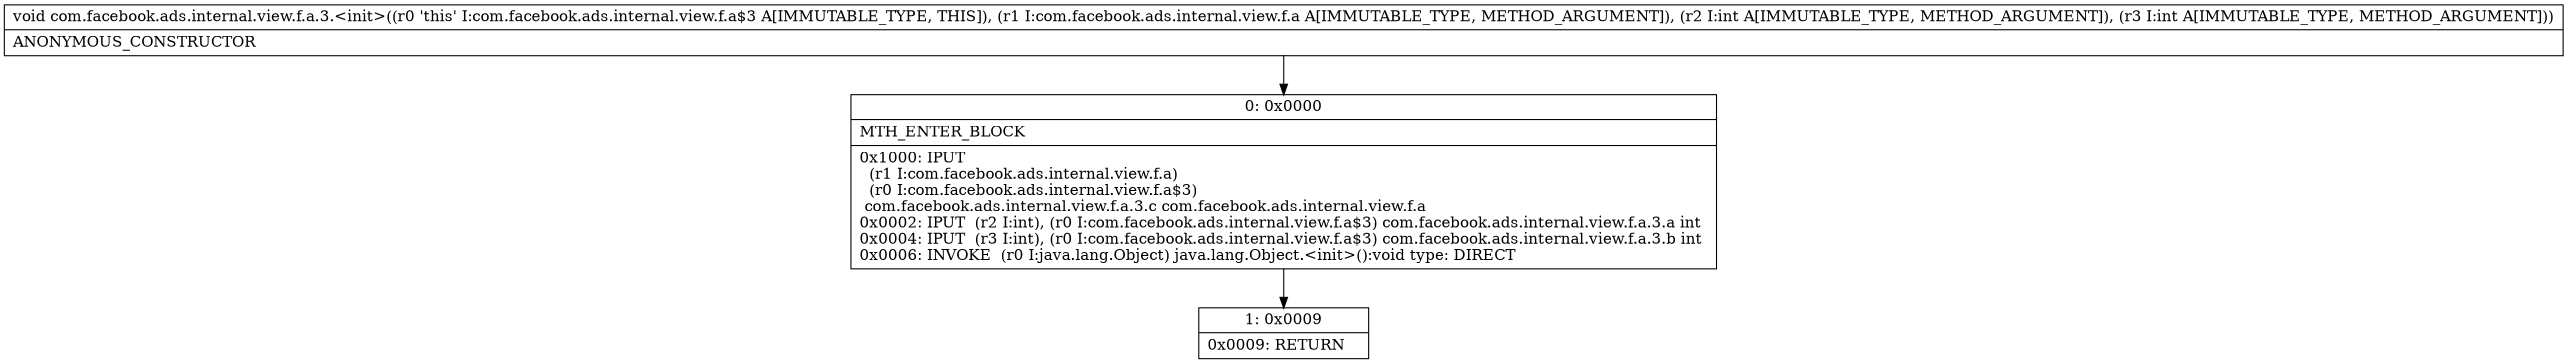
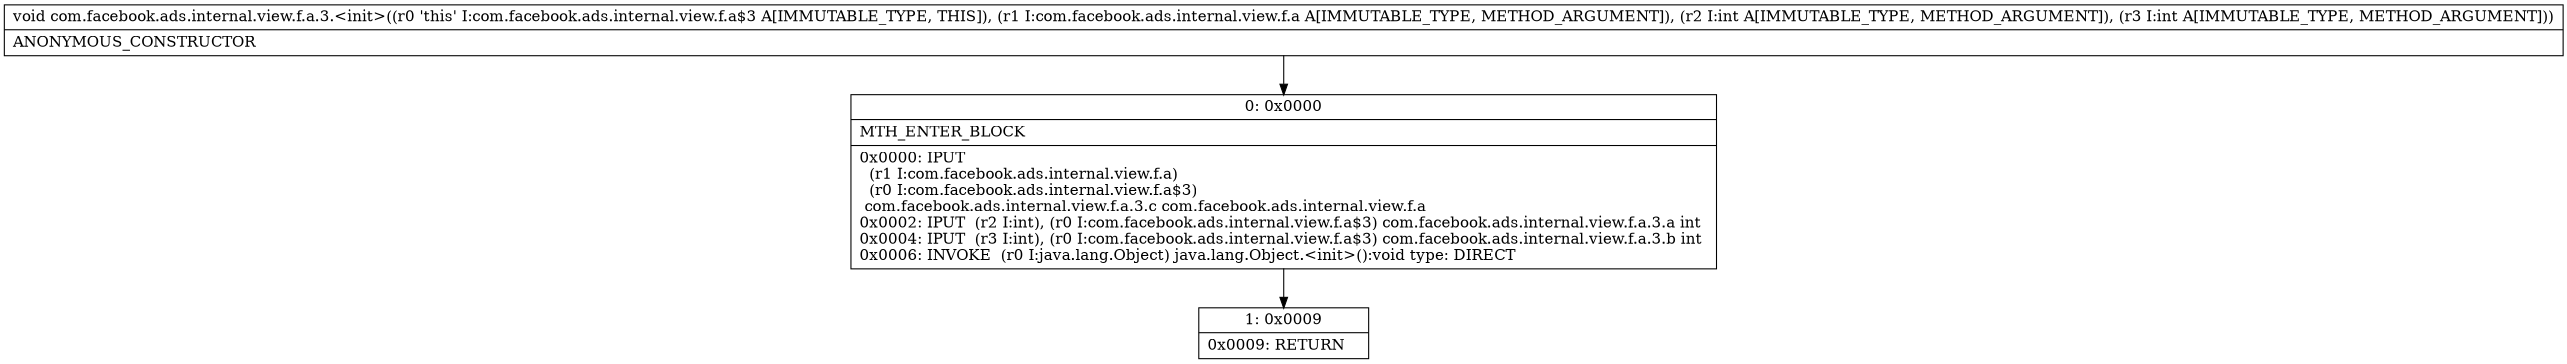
(917, 158) -> (917, 158)
